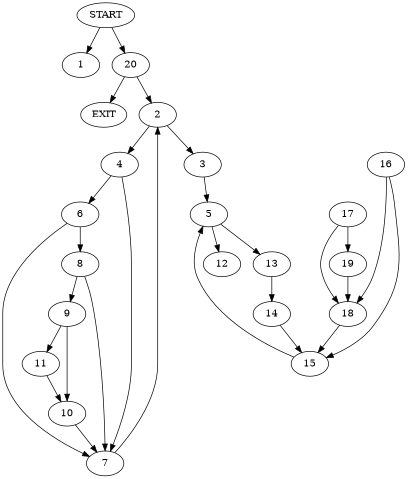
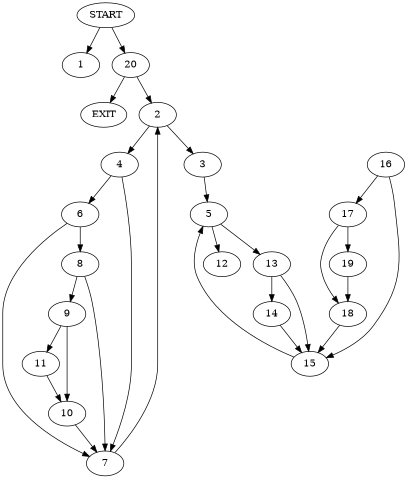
(382, 239) -> (369, 187)
none -> (299, 308)
